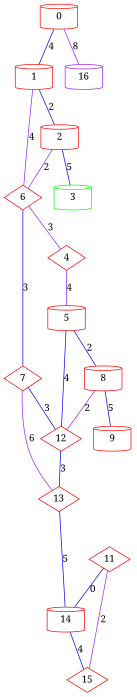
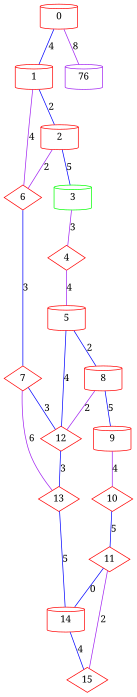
(84, 77) -> (84, 77)
(45, 228) -> (70, 228)
none -> (112, 499)
